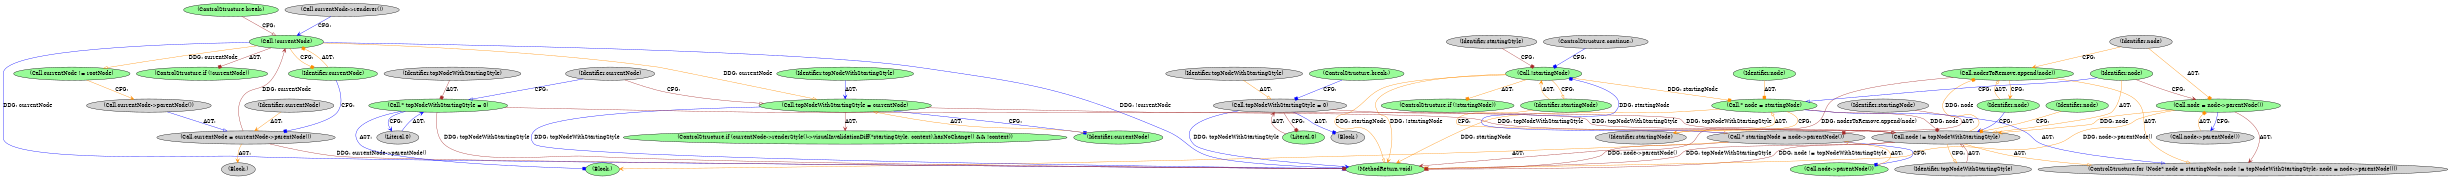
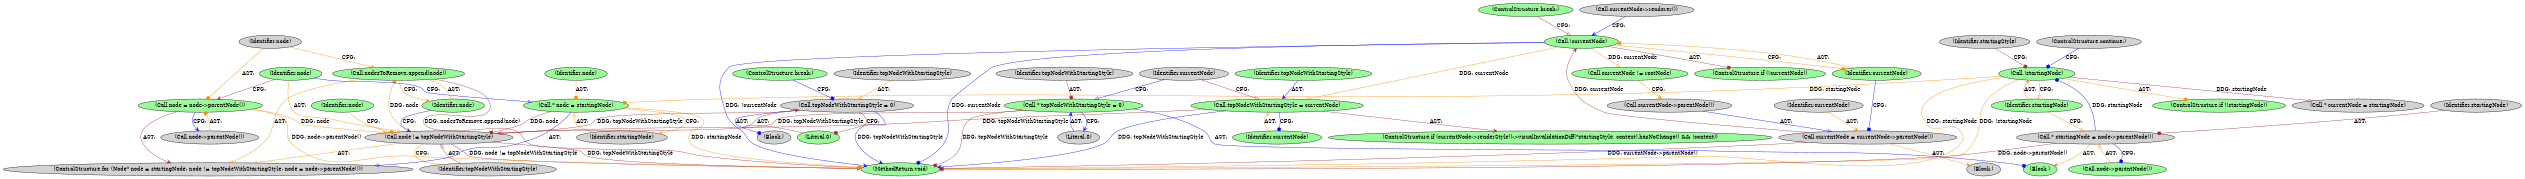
none -> (2358, 106)
